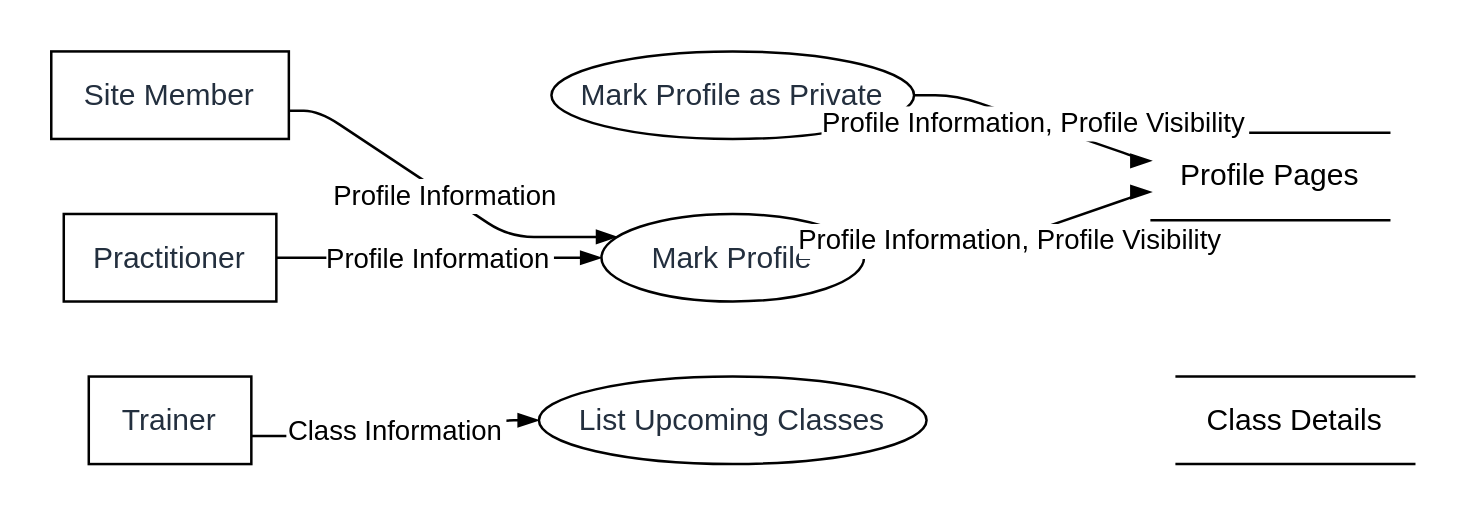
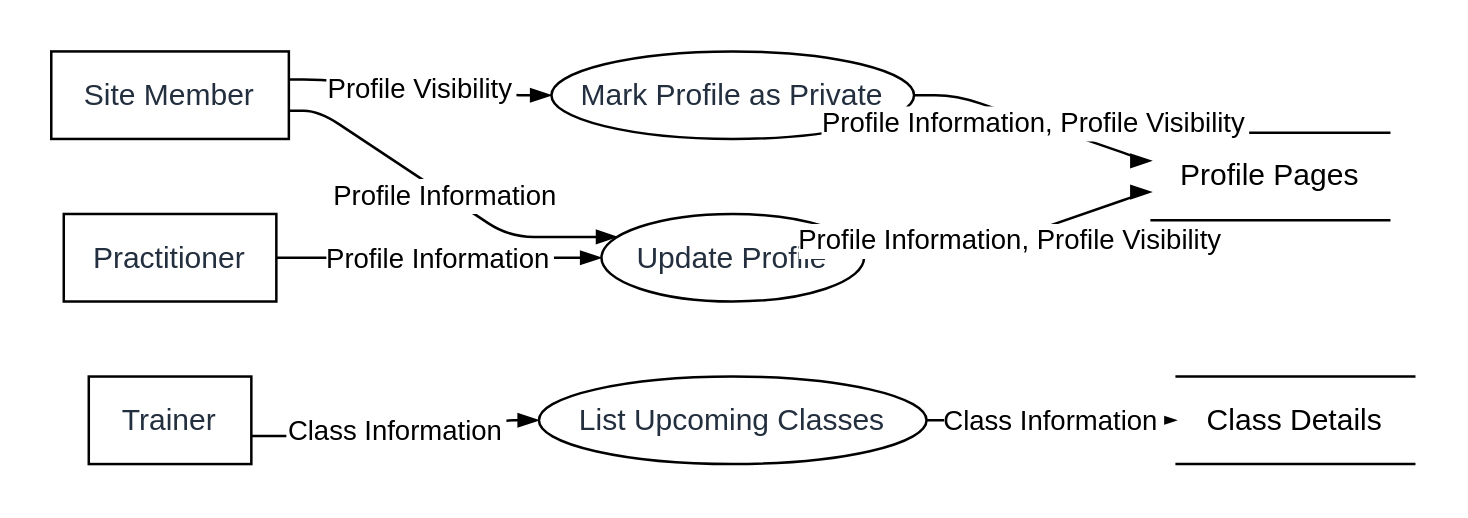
none -> (470, 92)
(733, 259) -> (733, 259)
none -> (1084, 420)
